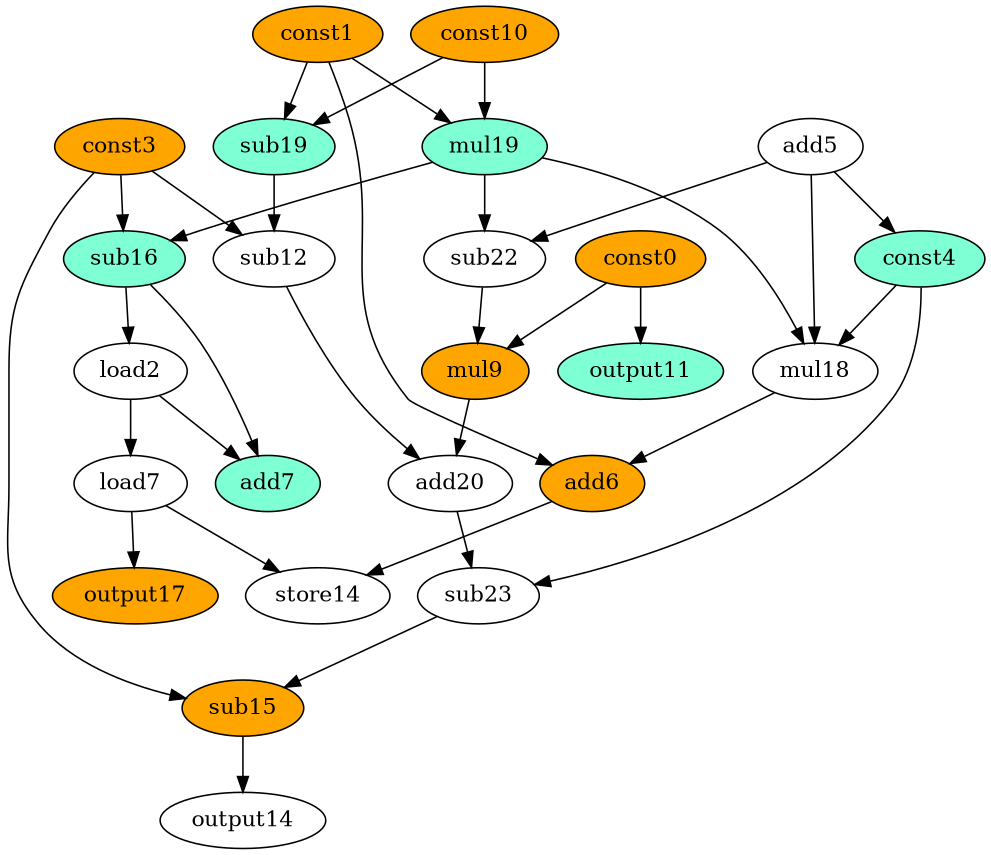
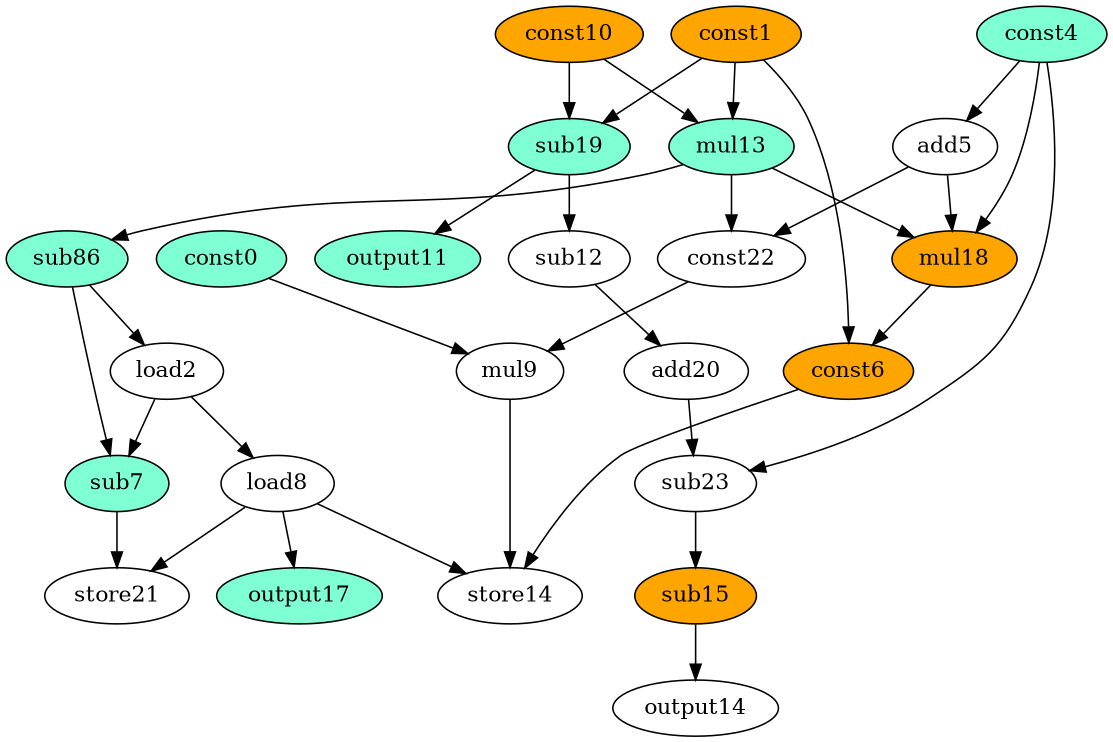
(120, 147) -> none
(485, 147) -> (732, 147)
(859, 196) -> (998, 85)
(124, 259) -> (67, 259)
(485, 259) -> (732, 259)
(641, 259) -> (221, 259)
(641, 307) -> (476, 207)
(475, 371) -> (510, 371)
(815, 371) -> (955, 259)
(465, 416) -> (510, 476)
(131, 484) -> (278, 484)
(268, 484) -> (117, 484)
(592, 484) -> (848, 371)
none -> (117, 596)
(135, 596) -> (299, 596)
